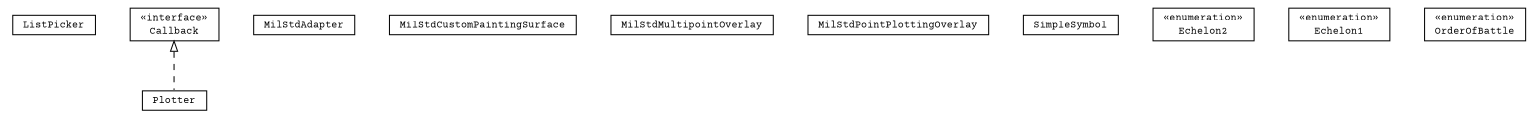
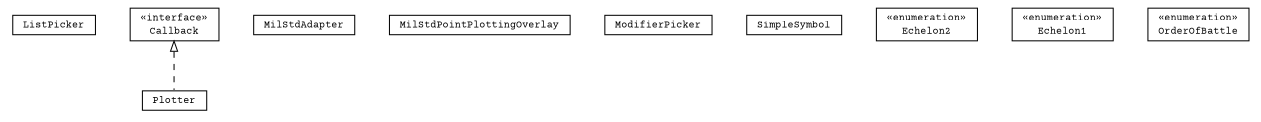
(482, 24) -> none
none -> (658, 24)
(692, 24) -> none
